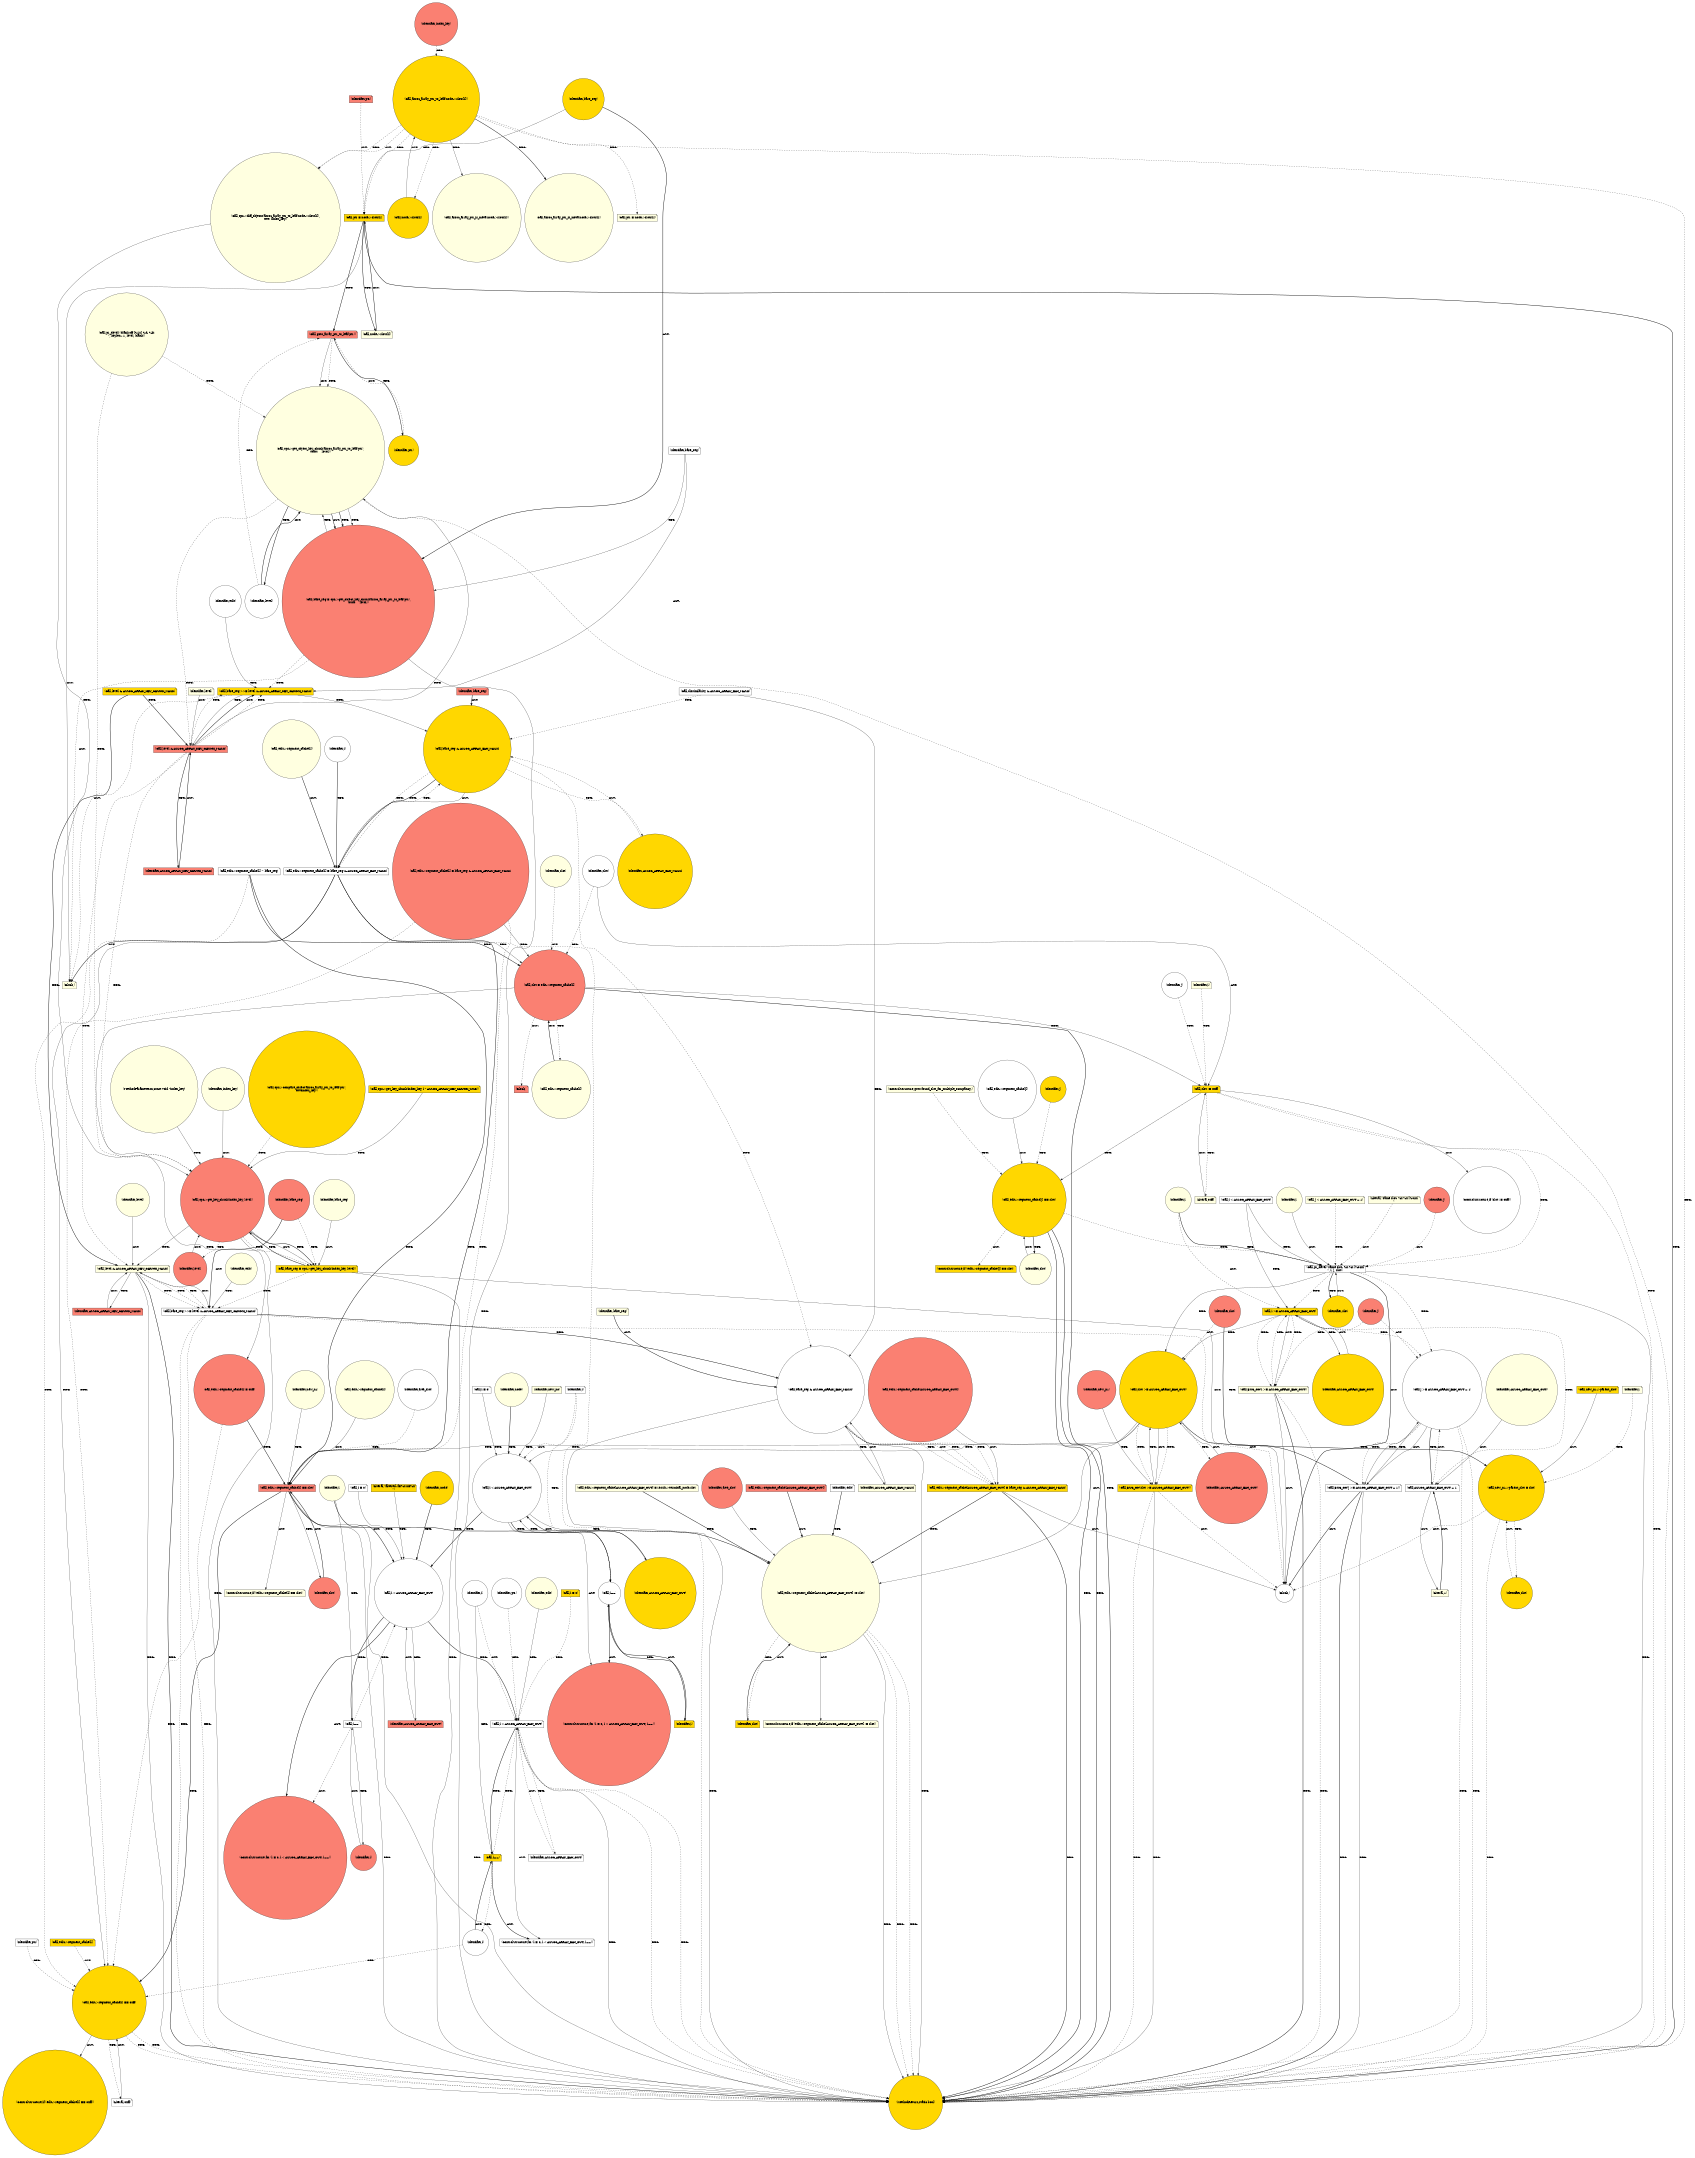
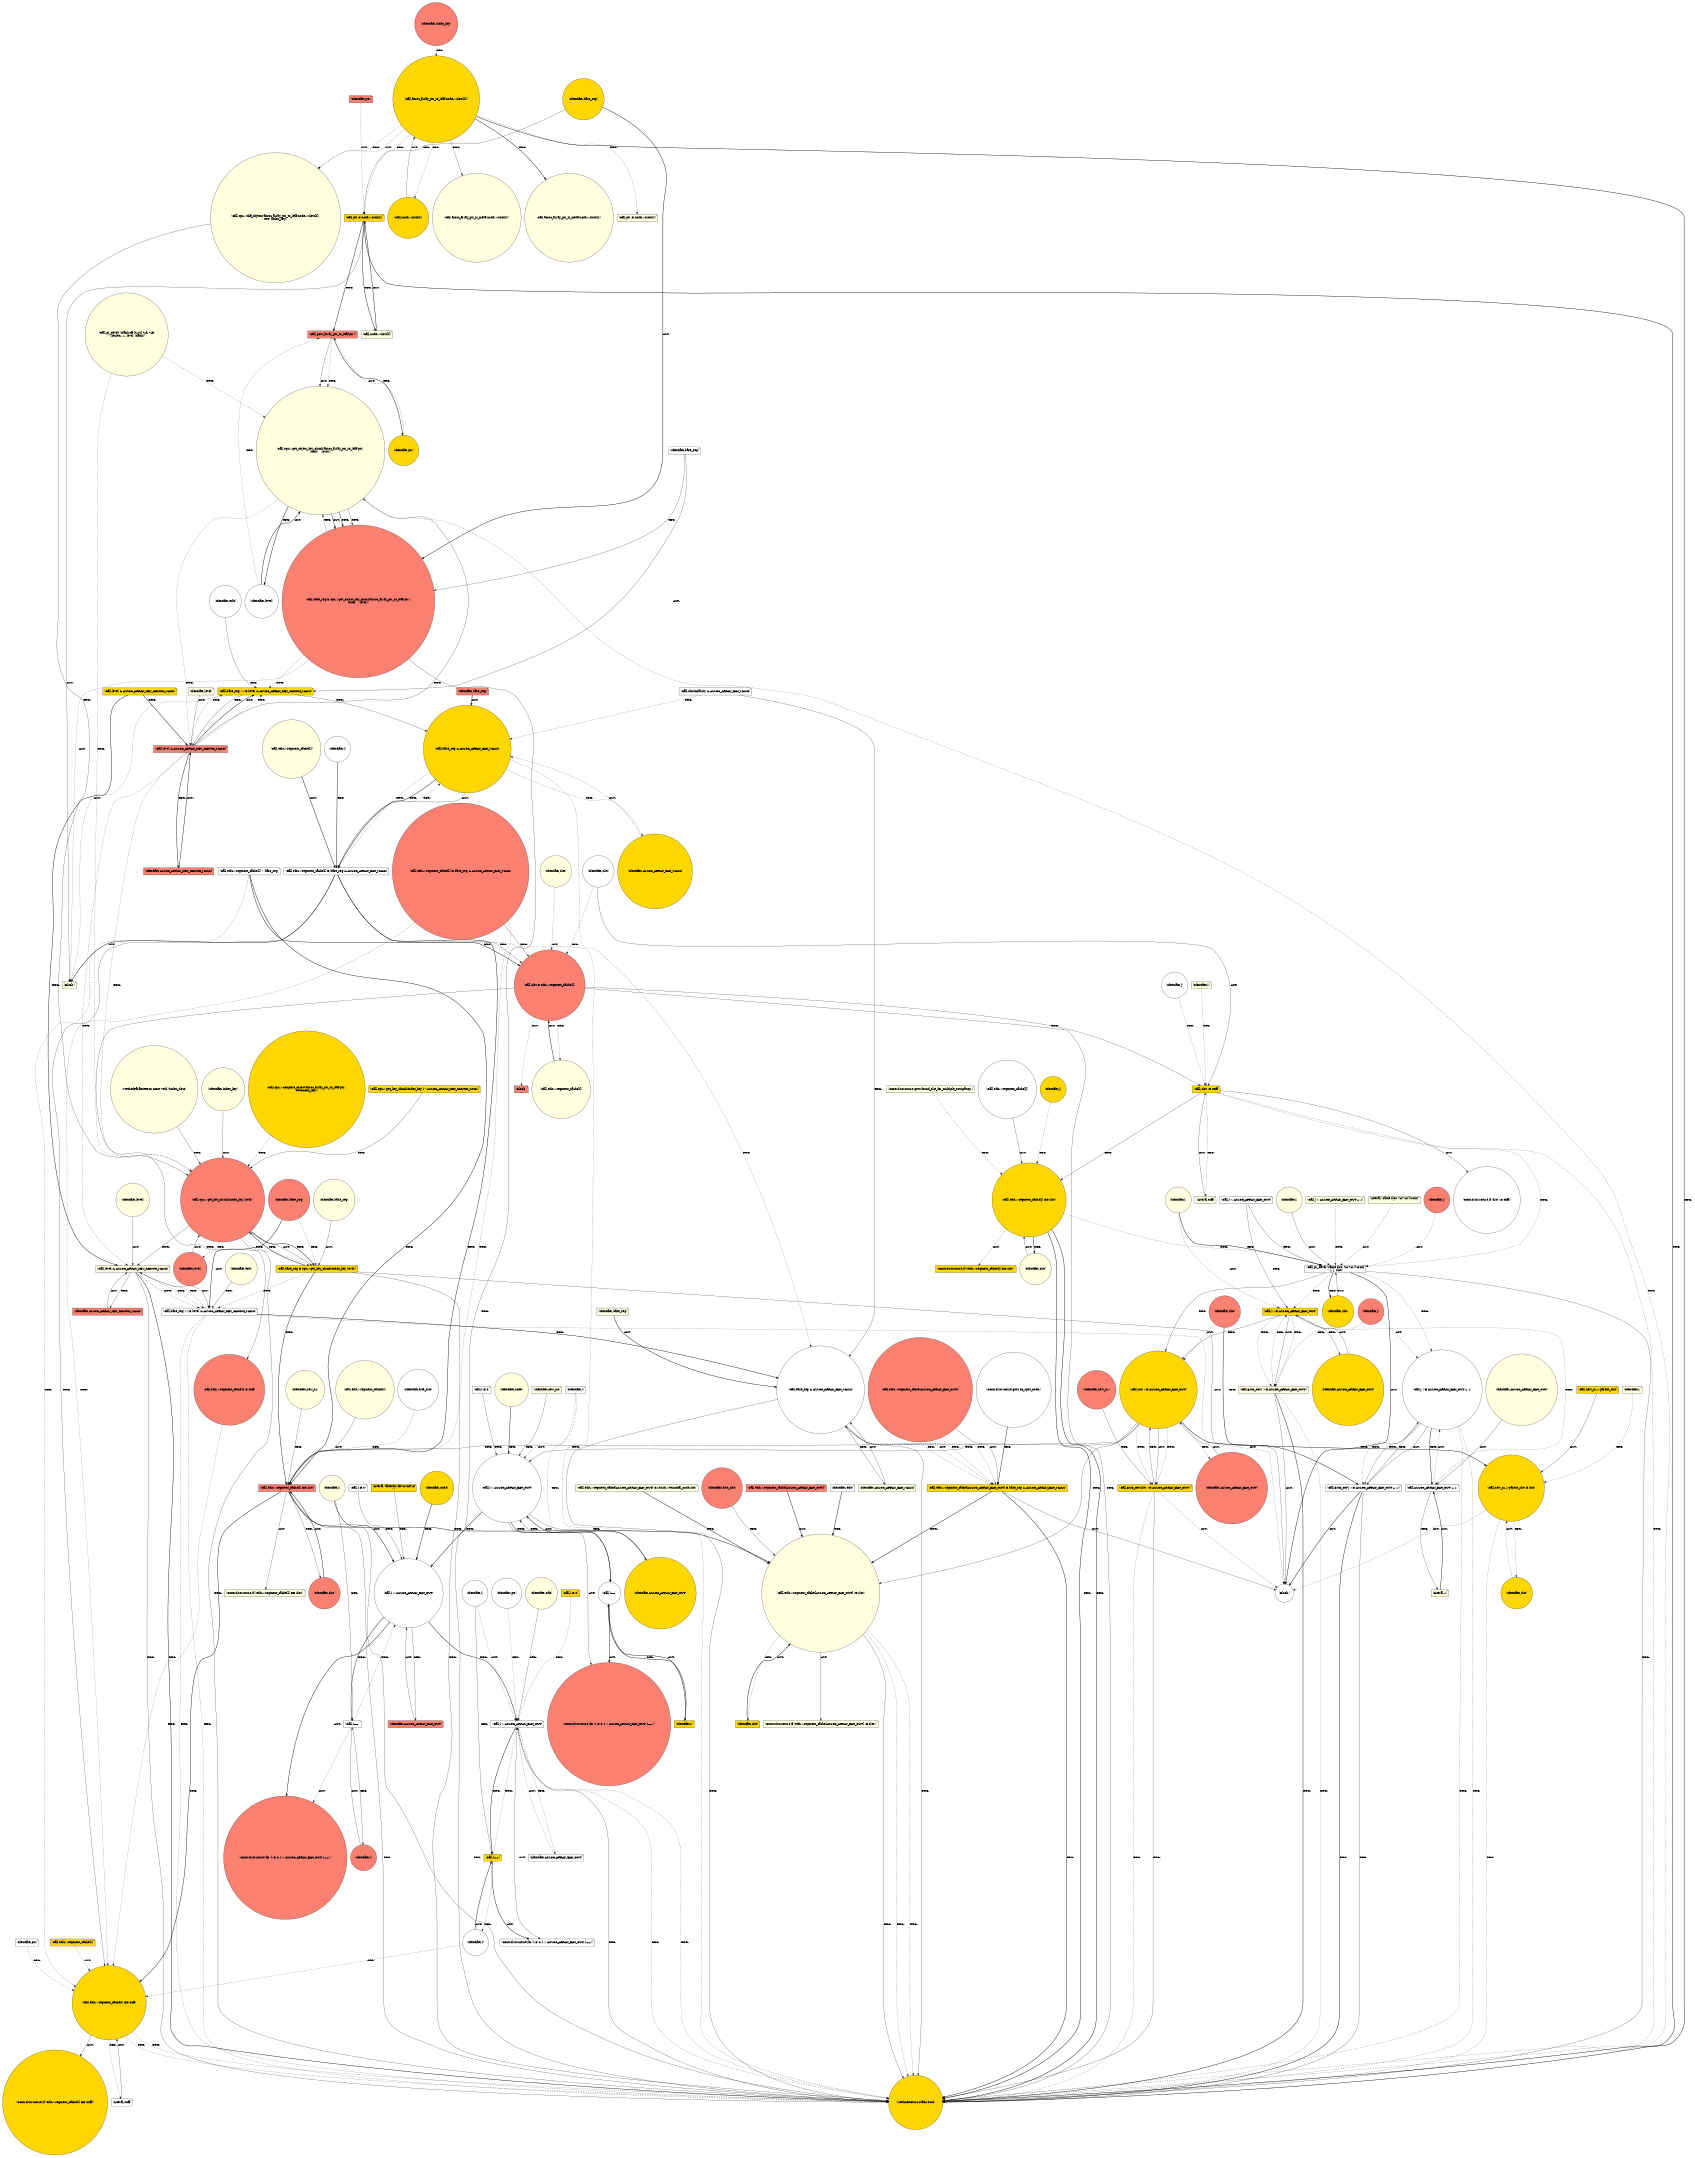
(1684, 888) -> (1684, 888)
(154, 1089) -> (154, 1089)
(1359, 1332) -> none
(1068, 1385) -> (1068, 1385)
none -> (1014, 1390)
(266, 1452) -> (279, 1374)
(1097, 1488) -> (1097, 1488)
(1425, 1529) -> (1425, 1529)
